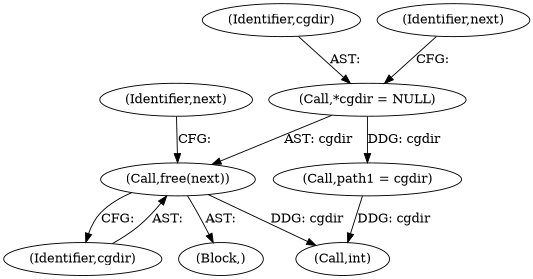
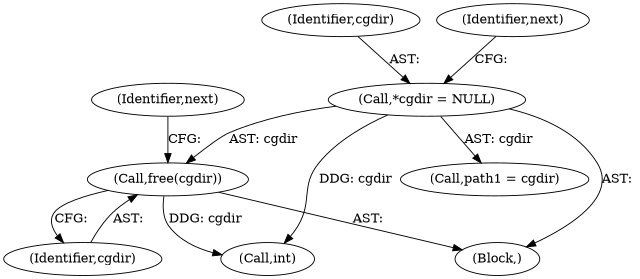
(404, 140) -> (499, 140)
none -> (599, 167)
(178, 179) -> (168, 179)
(356, 215) -> (320, 161)
